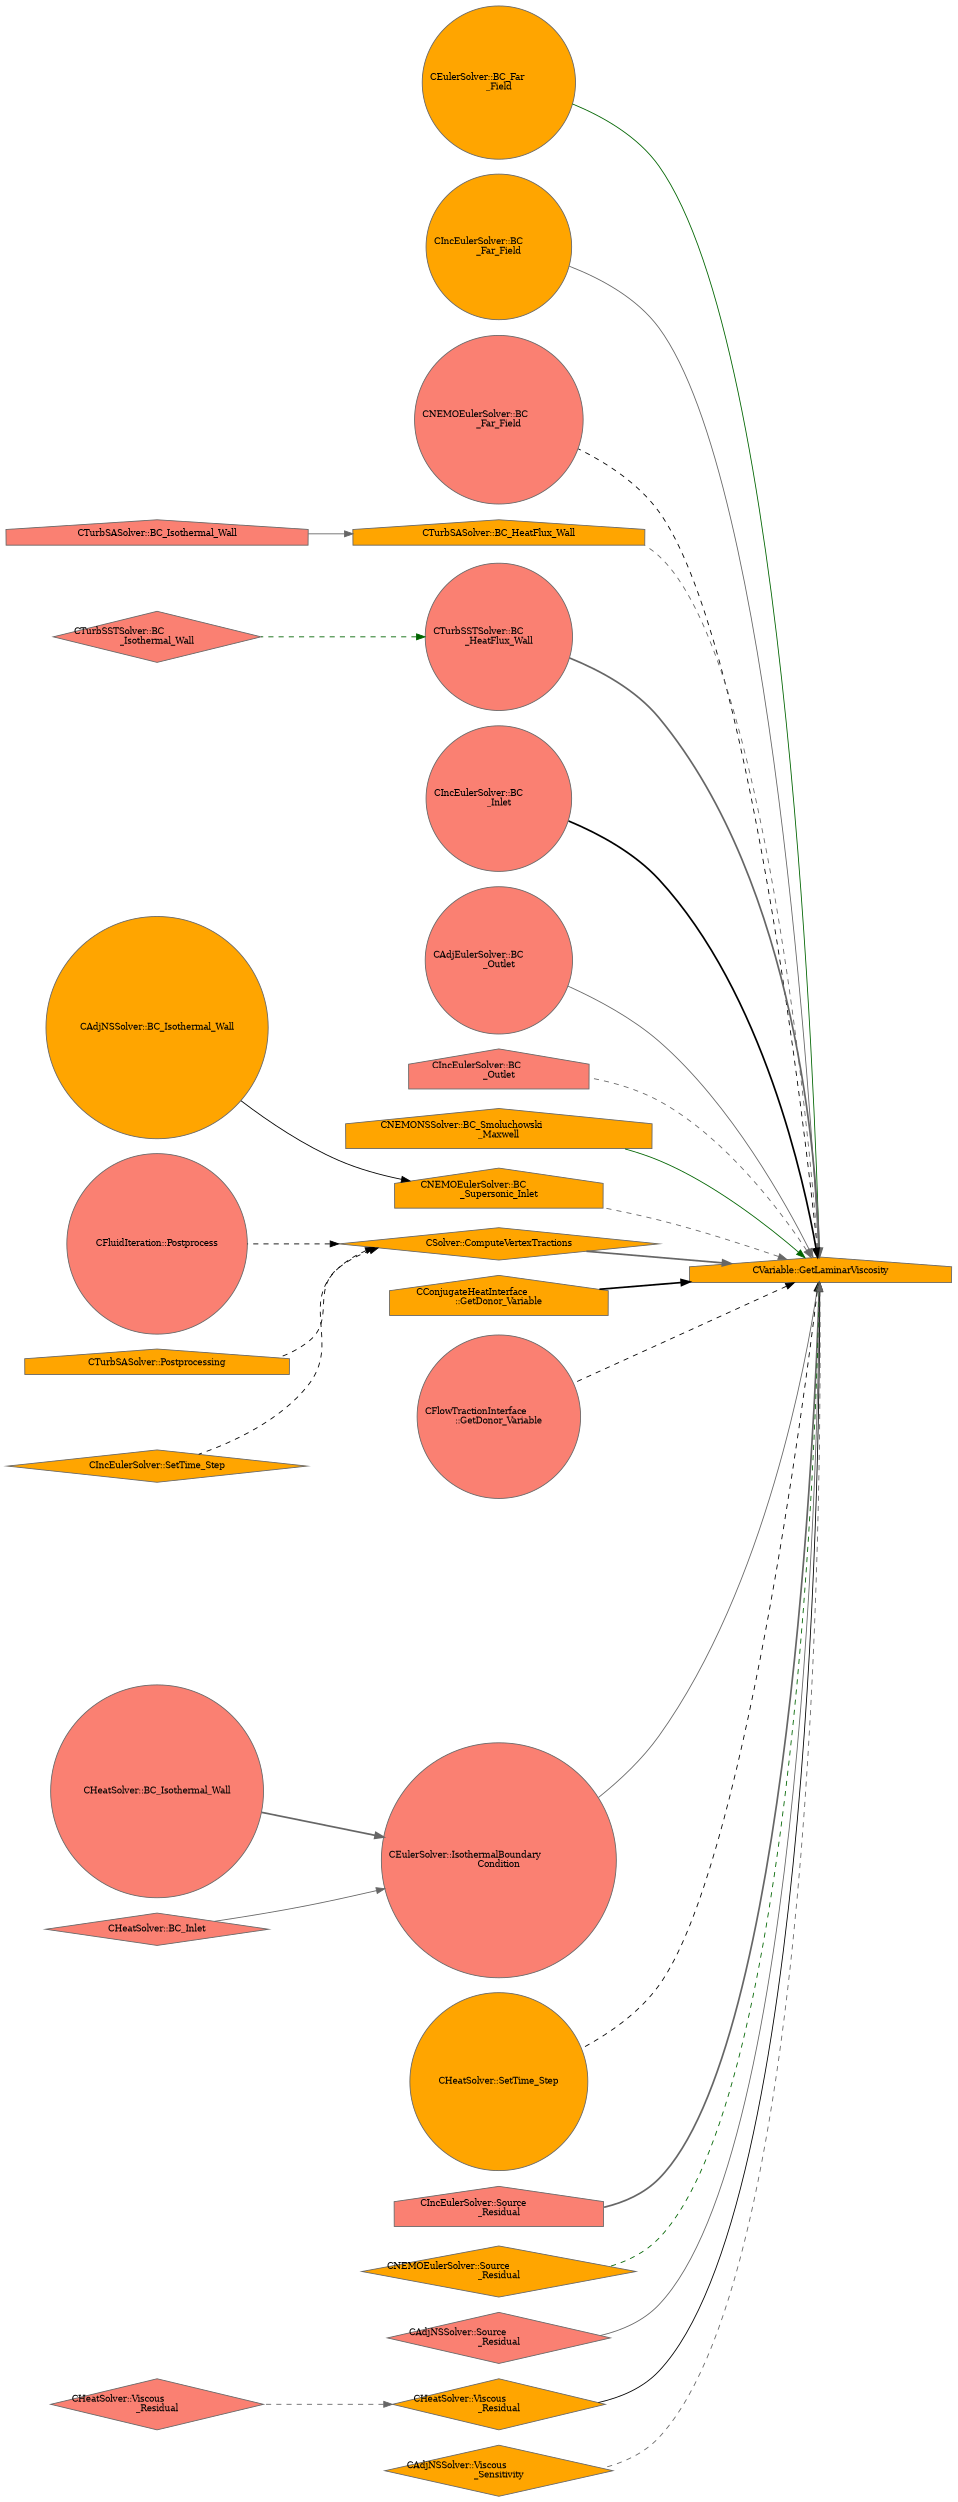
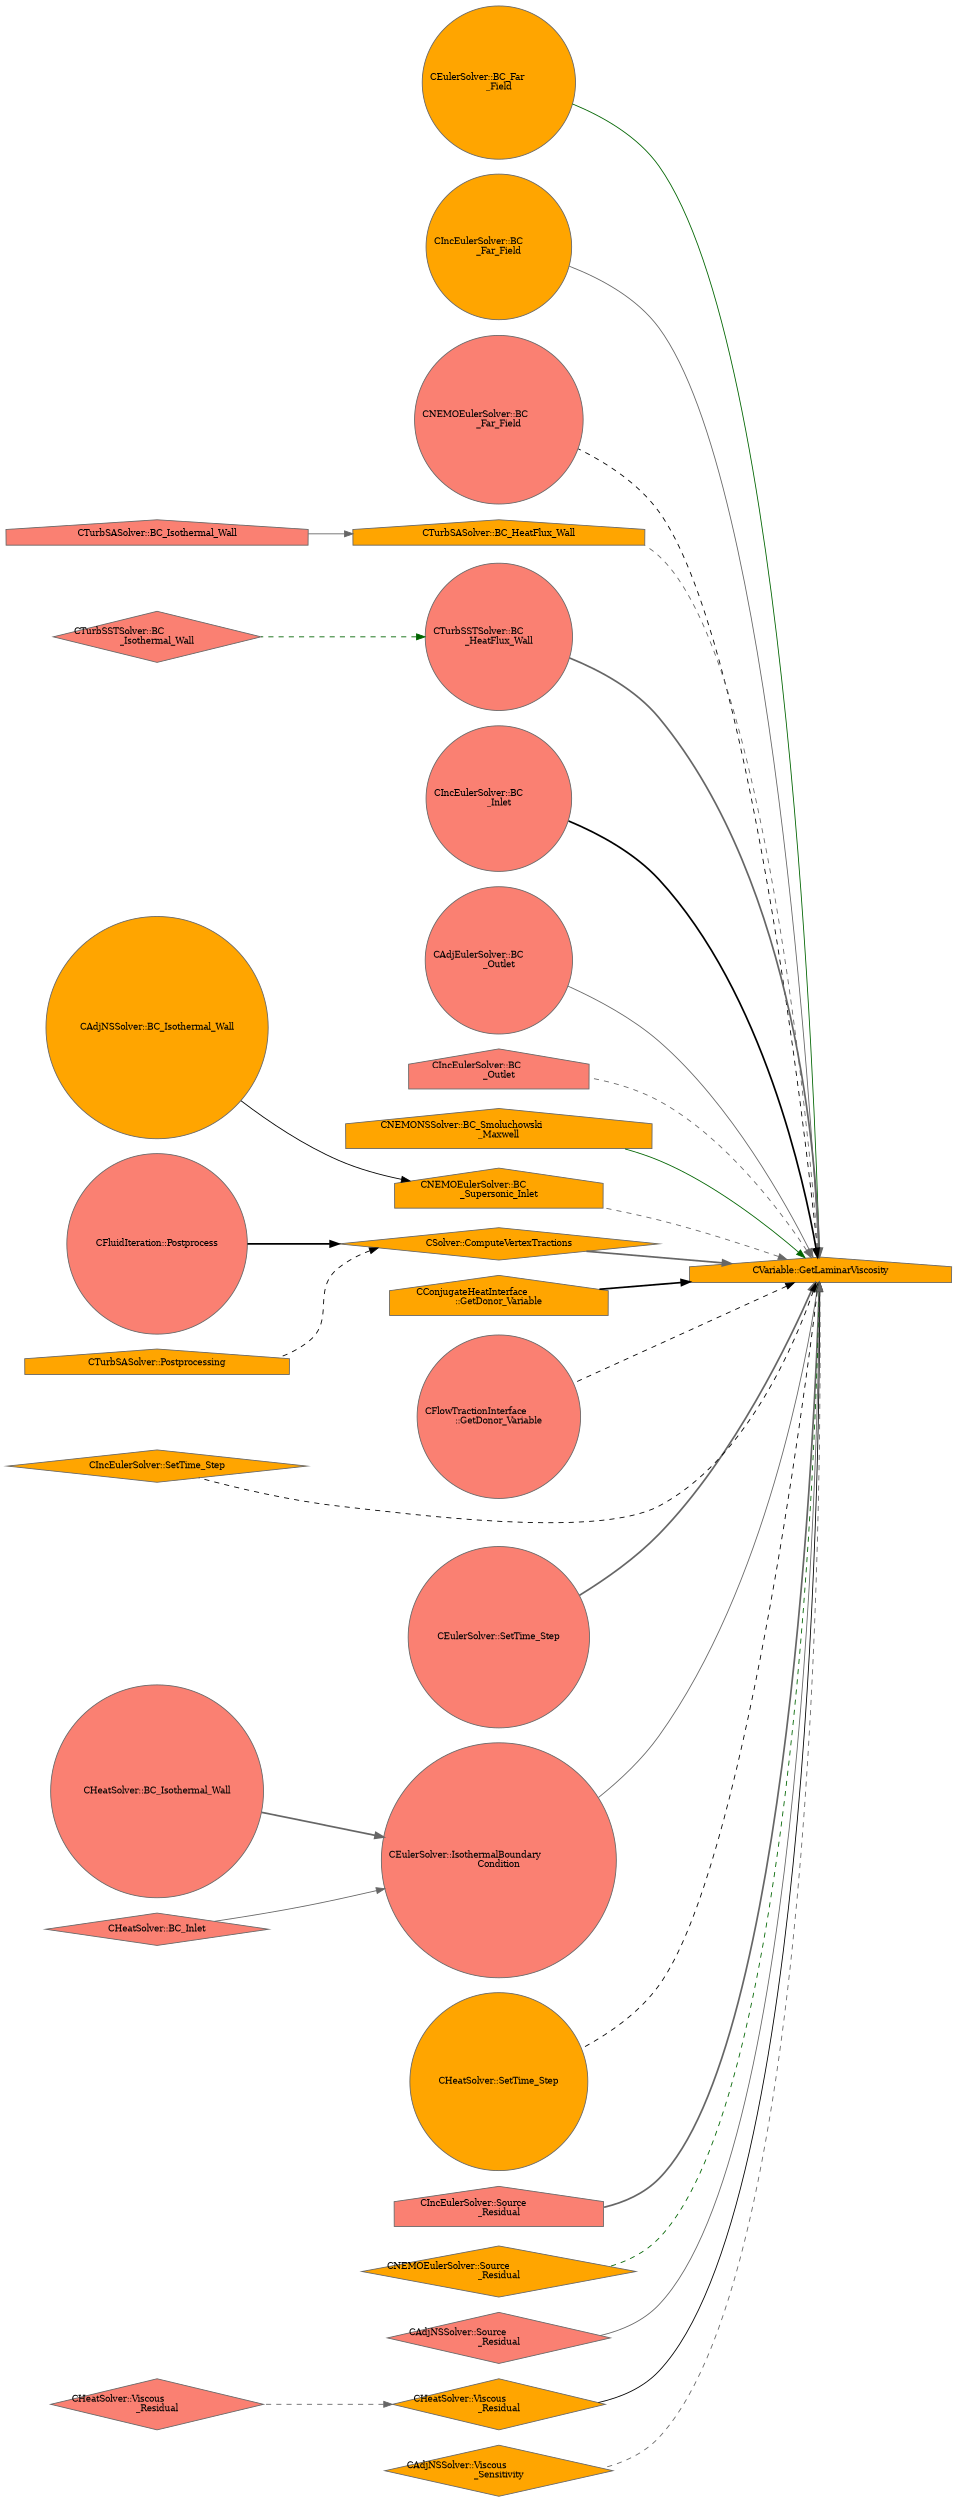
(289, 1244) -> (289, 1244)
(315, 1374) -> (563, 1522)
none -> (499, 1637)
